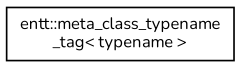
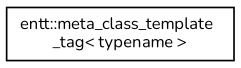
(120, 34) -> (120, 34)
